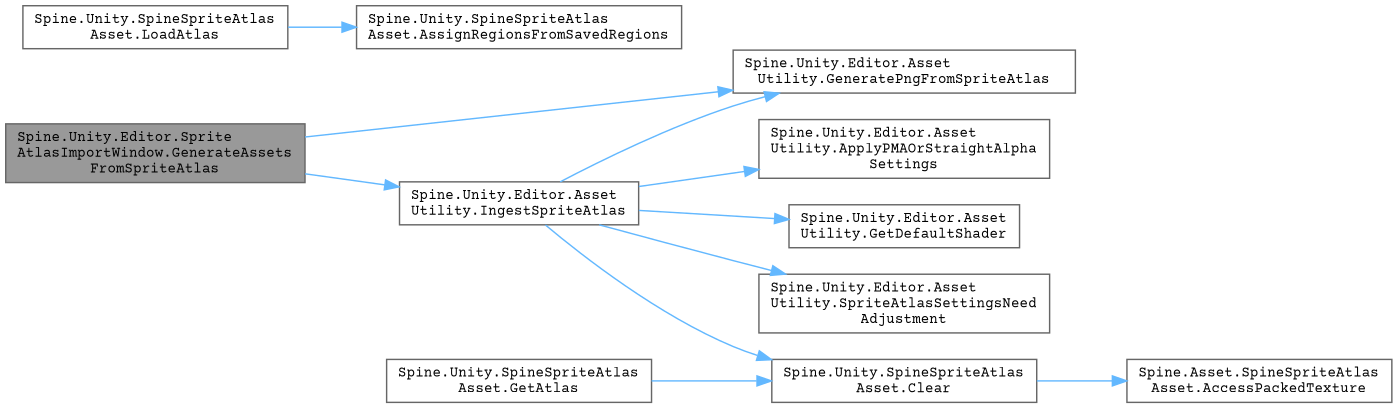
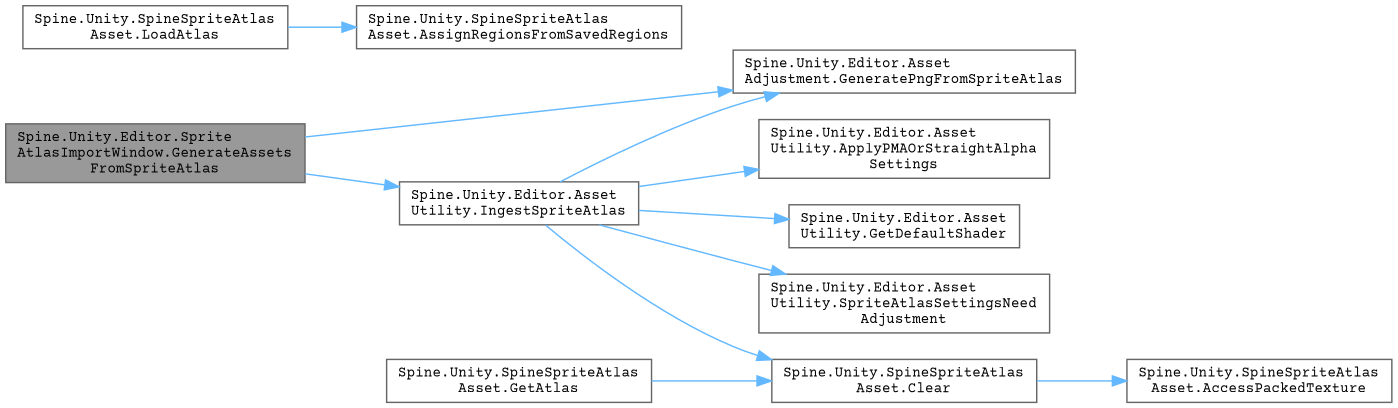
(904, 72) -> (904, 72)
(1259, 381) -> (1259, 381)
